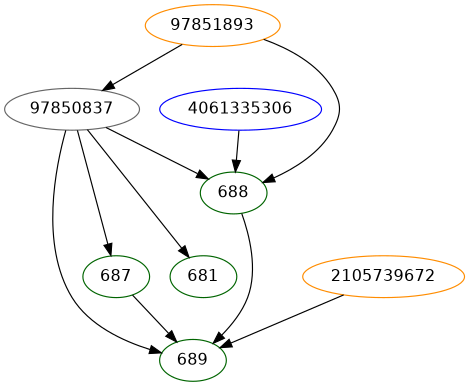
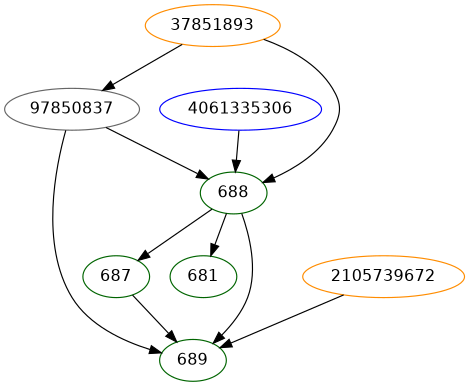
(213, 26) -> (213, 26)
(93, 187) -> (180, 231)
(135, 189) -> (221, 229)
